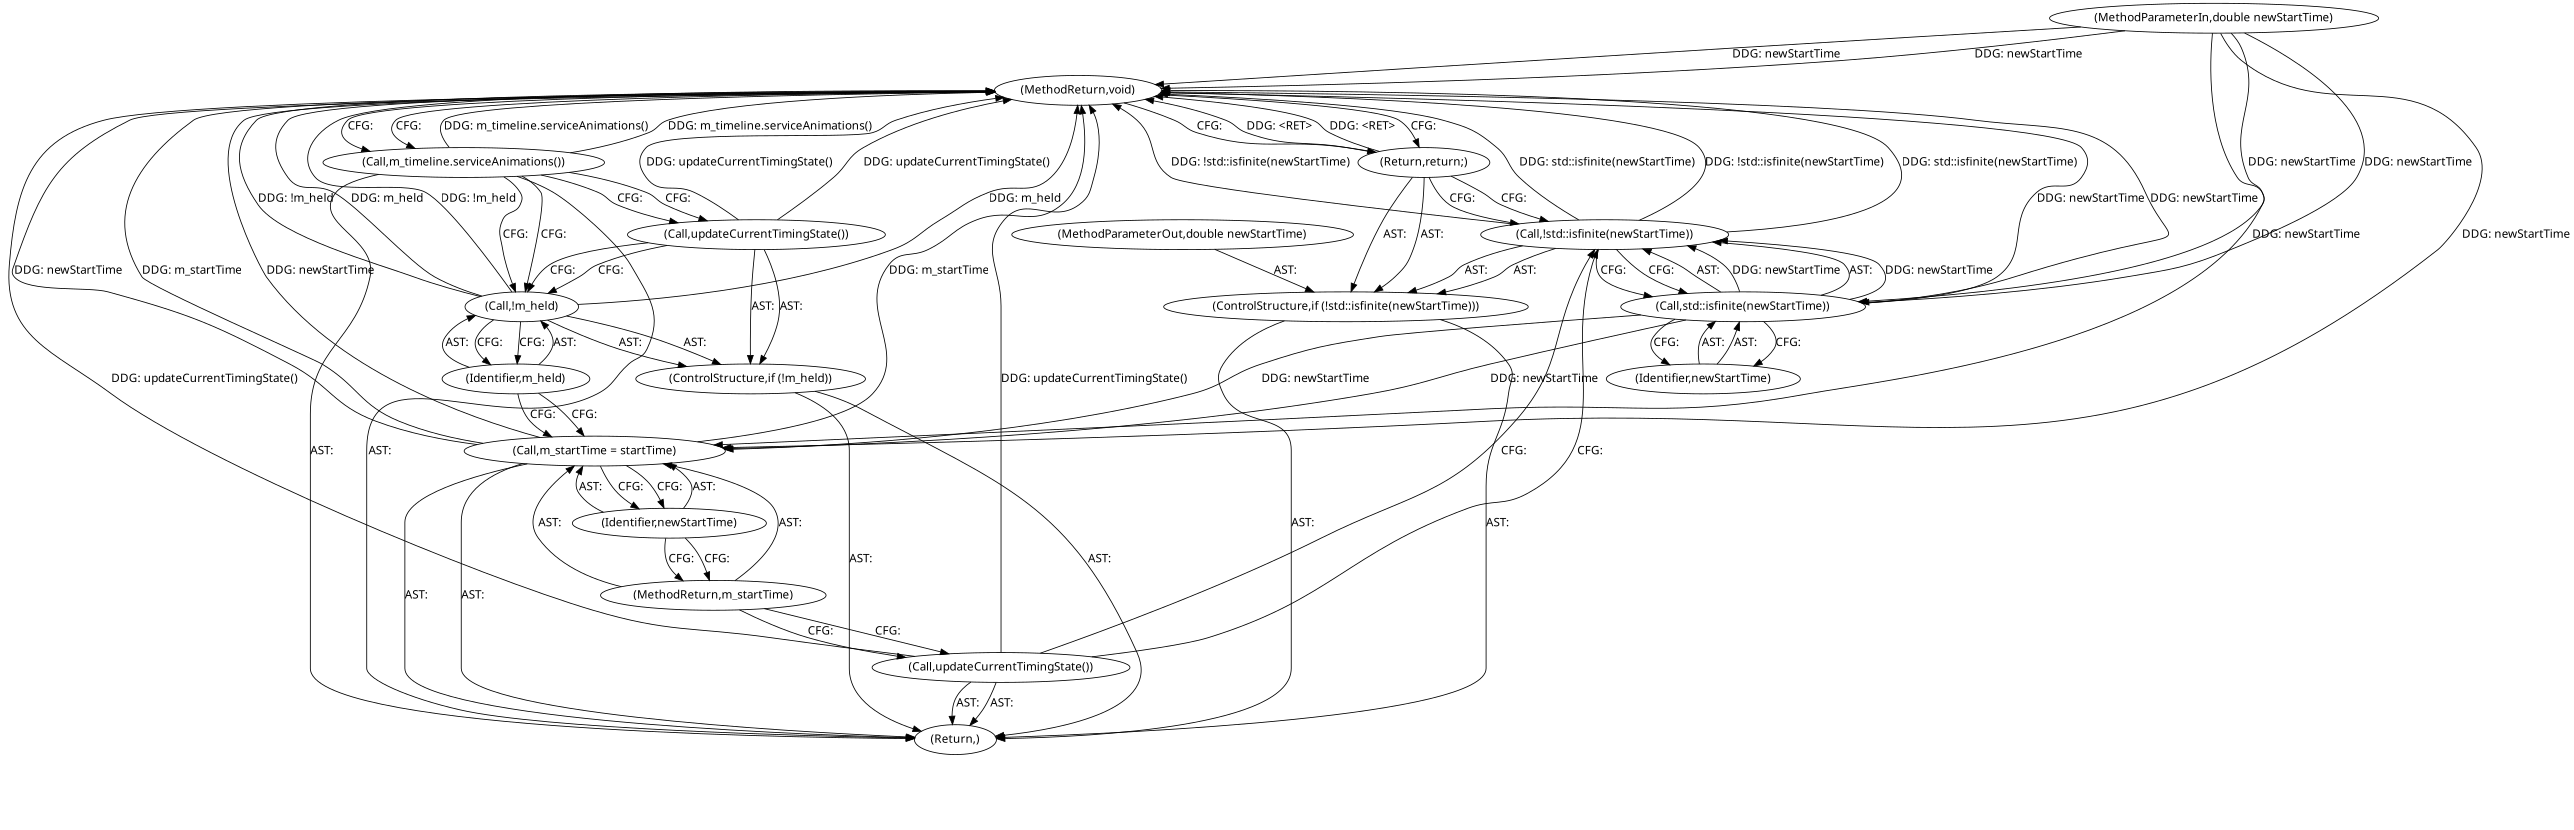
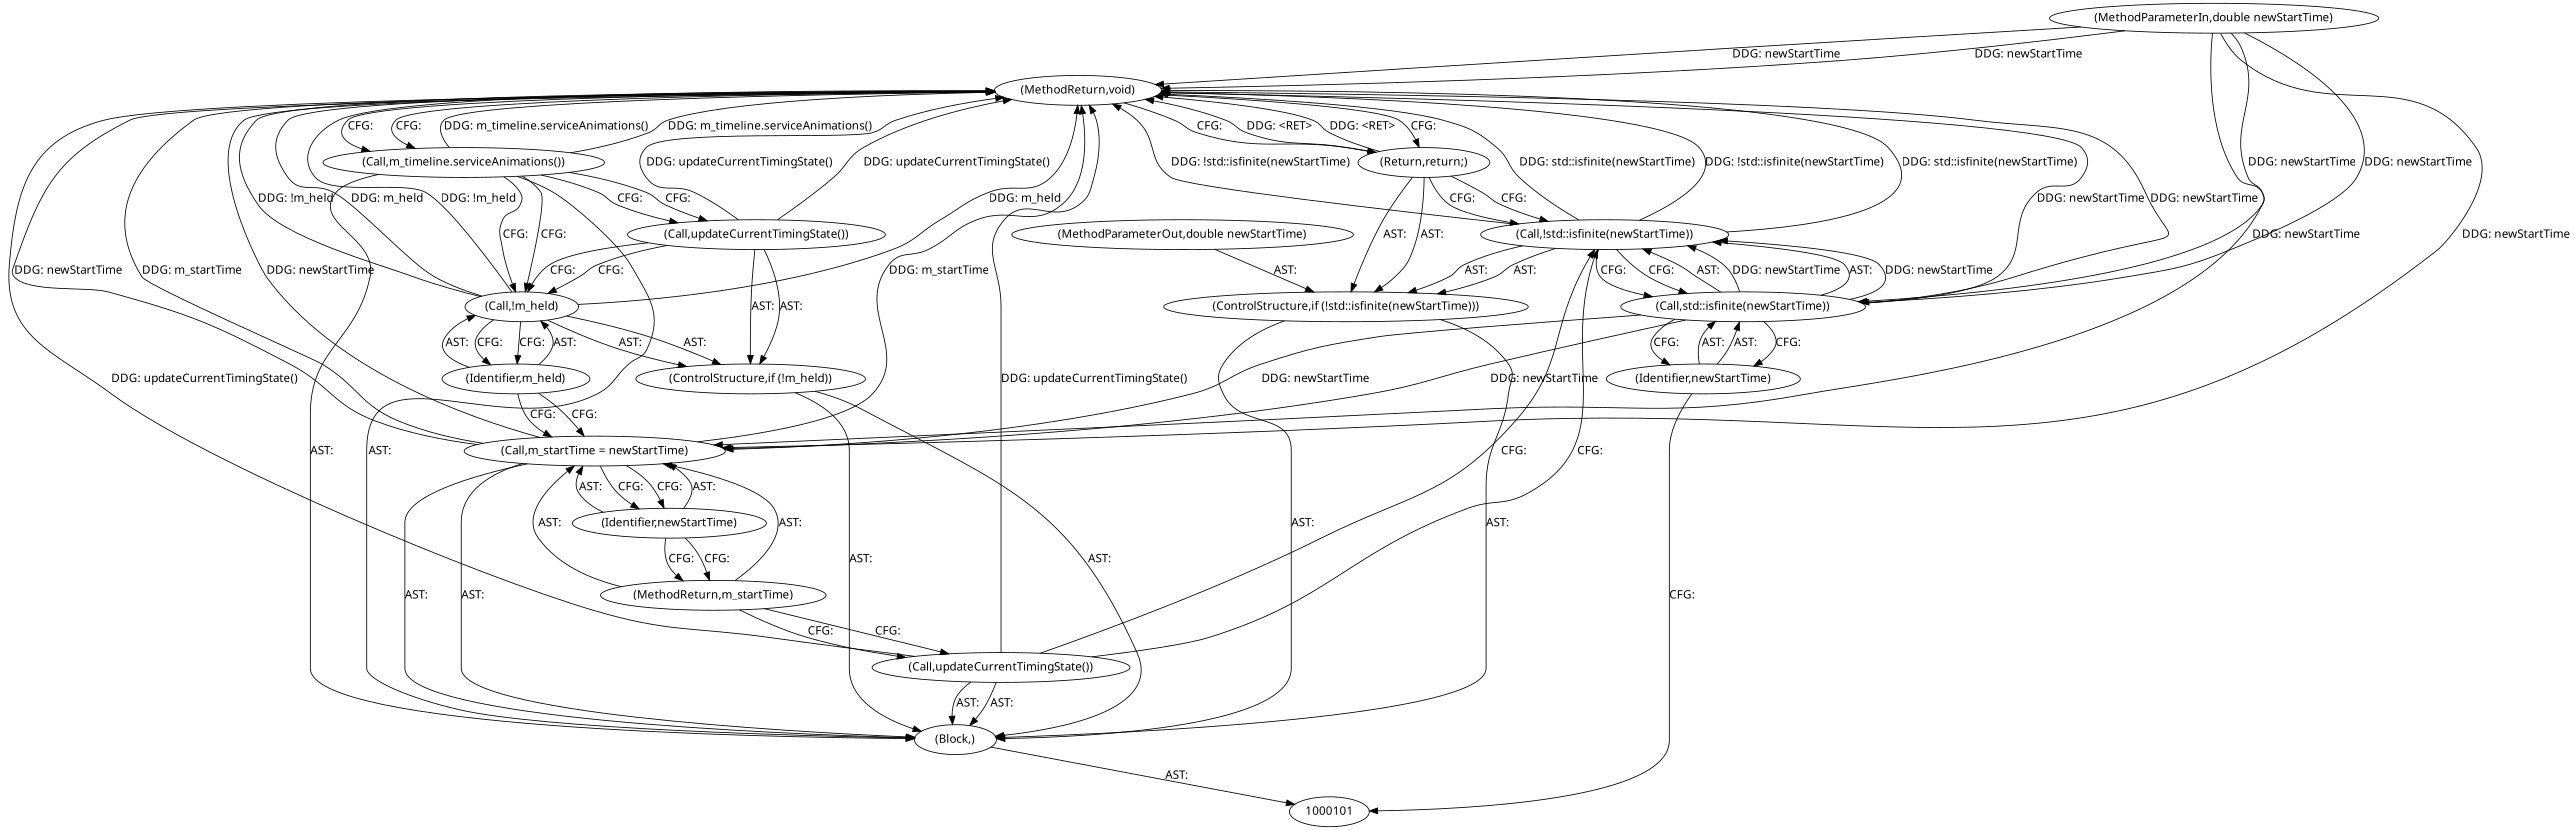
(595, 451) -> (595, 451)
(955, 740) -> (955, 740)
none -> (1329, 812)
